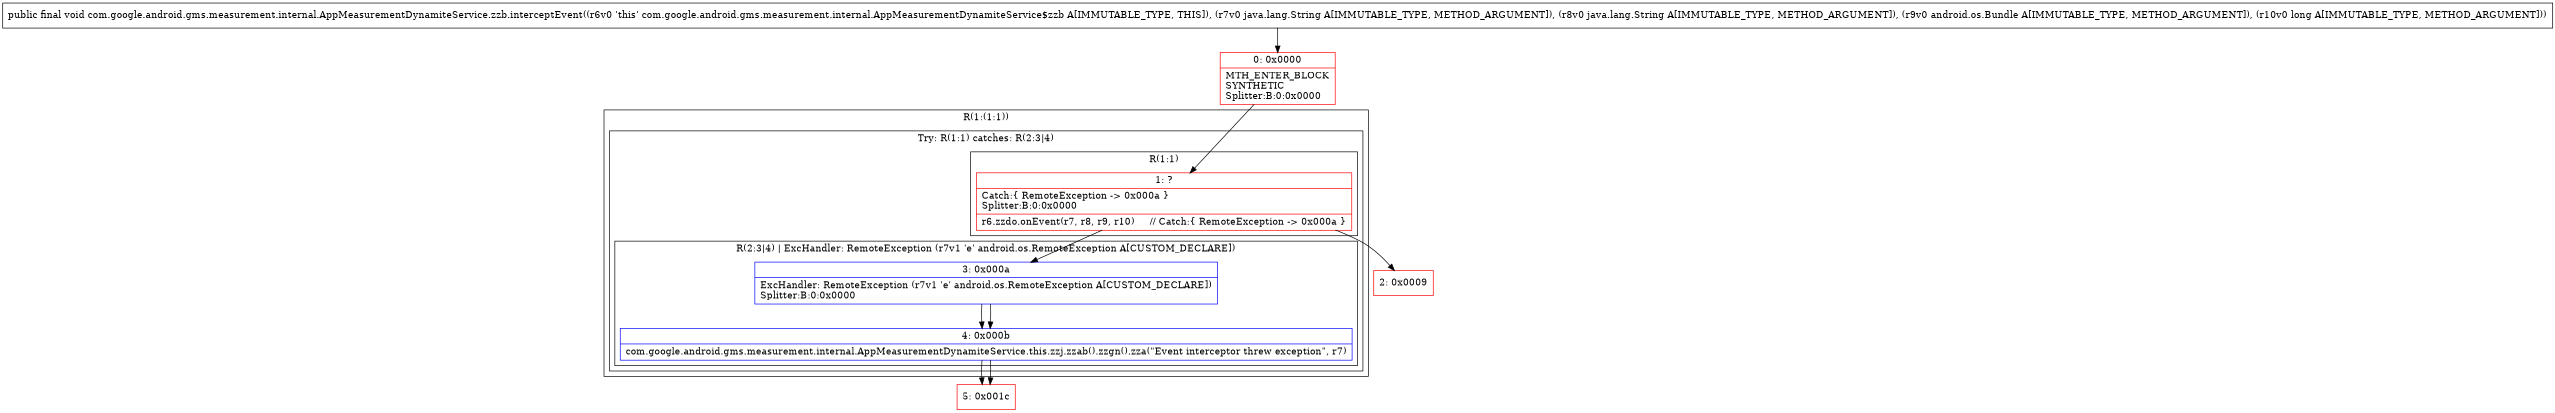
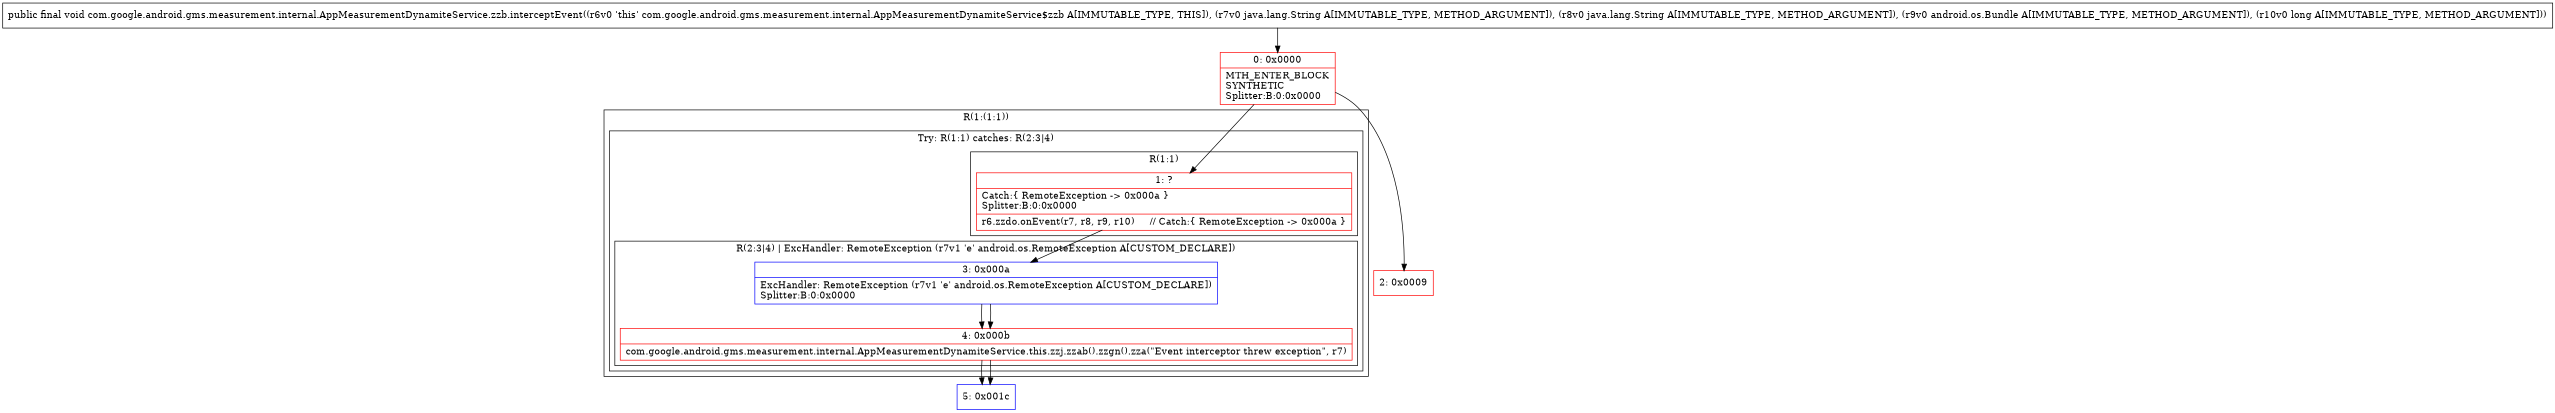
(1373, 250) -> (1391, 168)
(986, 344) -> (986, 344)
(986, 397) -> (986, 397)
